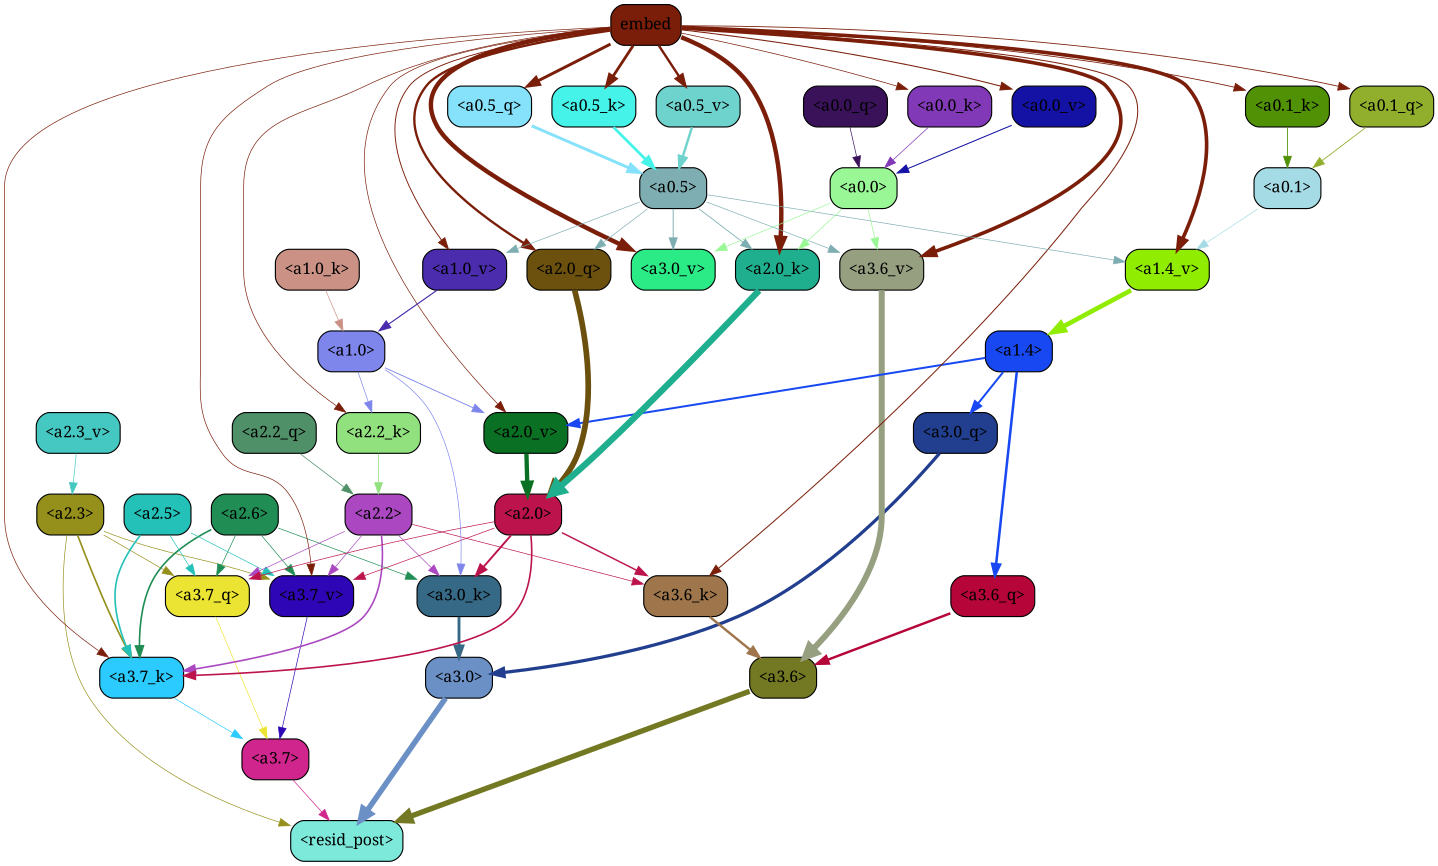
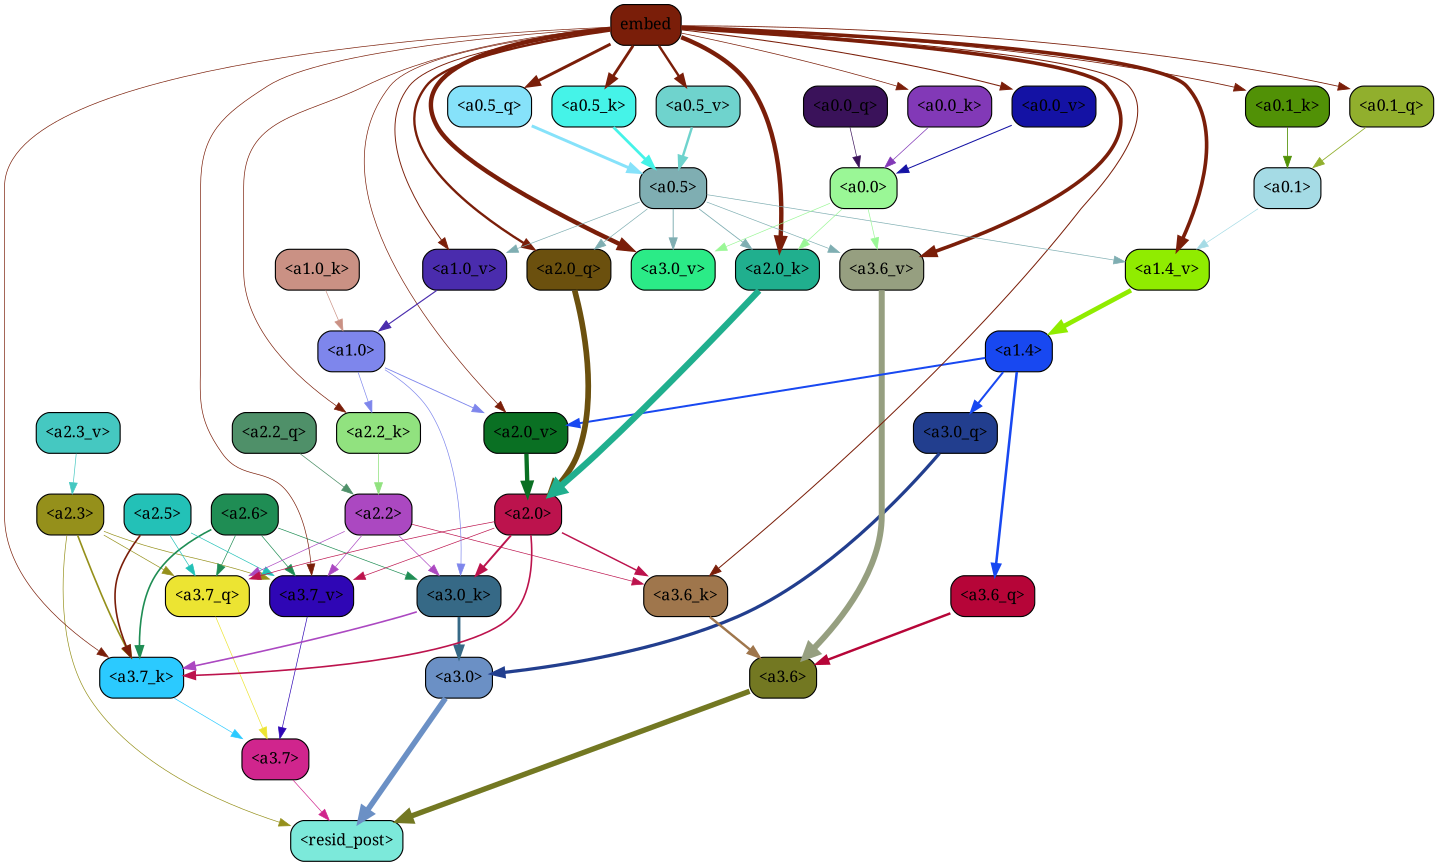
(116, 589) -> (116, 589)
(324, 639) -> (312, 640)
